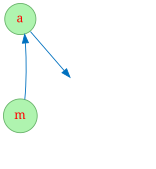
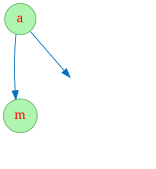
(26, 71) -> (15, 63)
